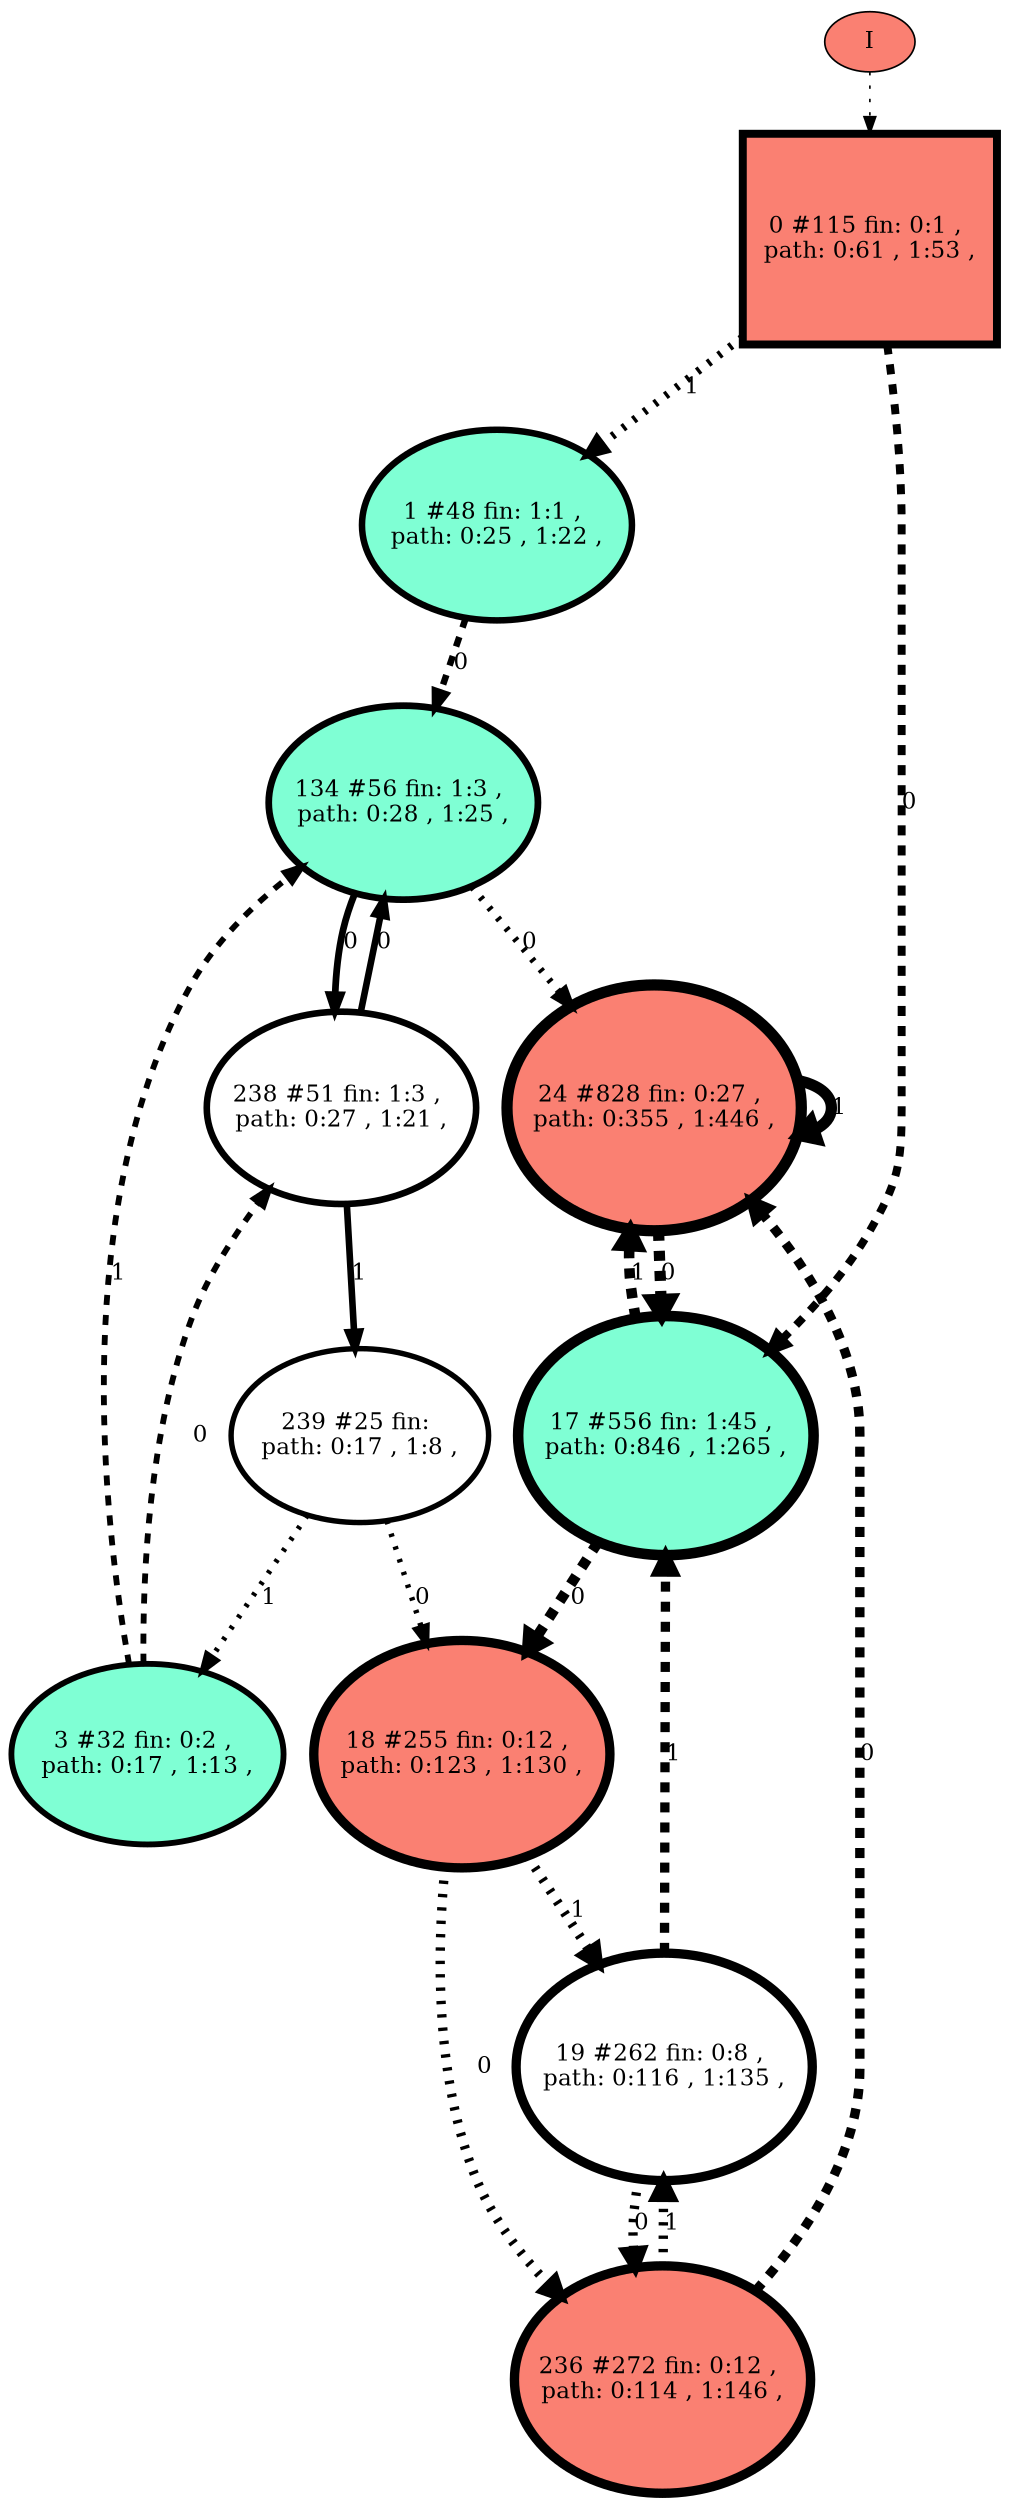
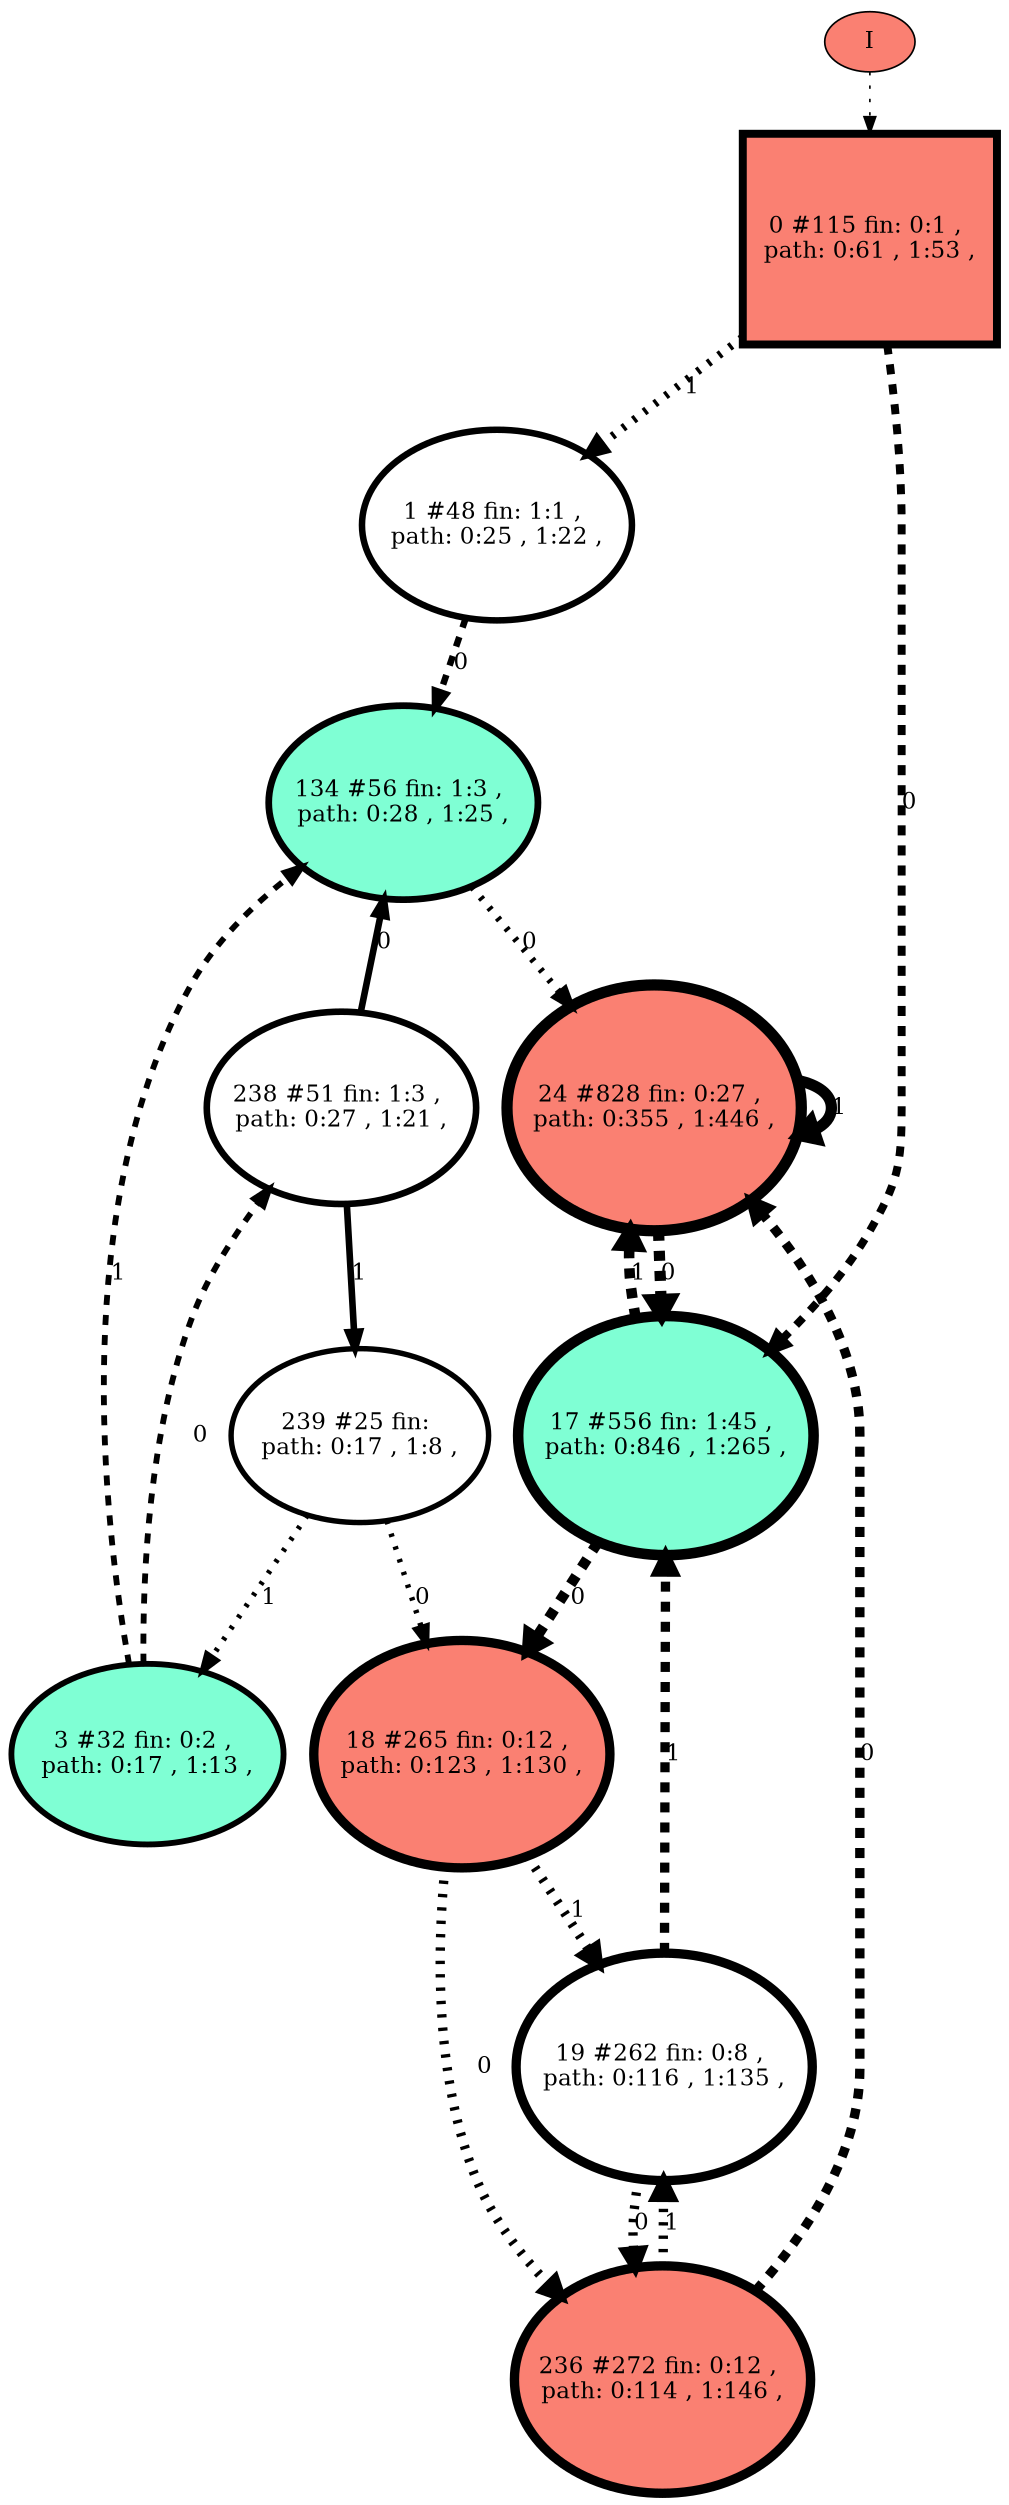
(497, 525) -> (497, 525)
(340, 943) -> none
(462, 1754) -> (462, 1754)
